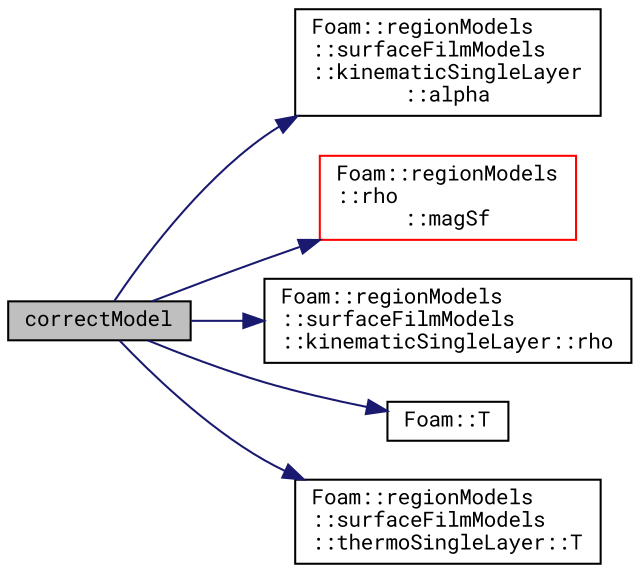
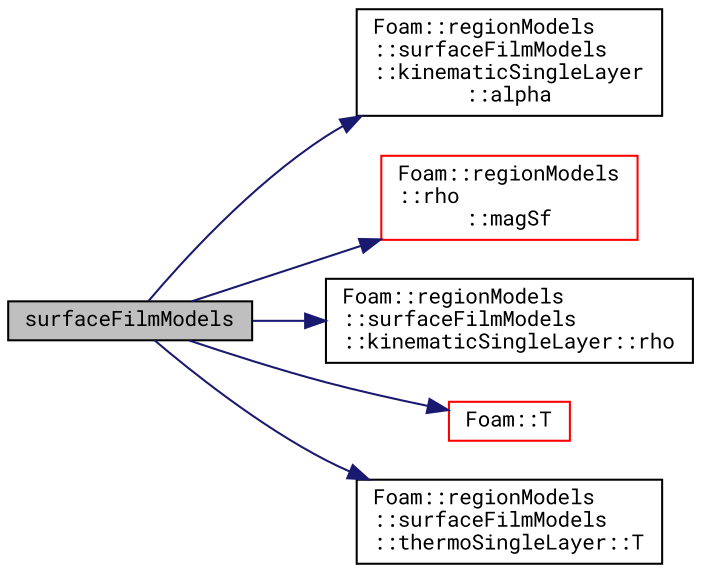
(99, 321) -> (130, 321)
(448, 421) -> (509, 421)
